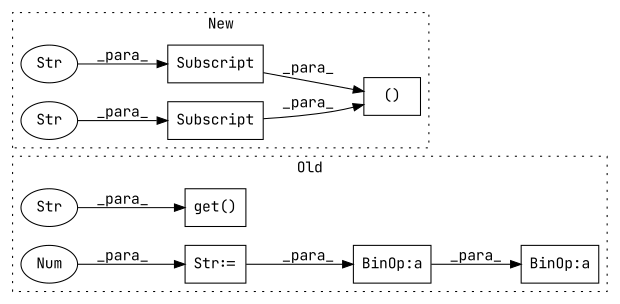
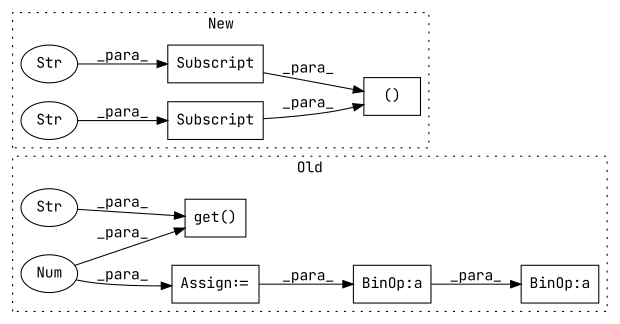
none -> (125, 248)
(215, 264) -> (215, 284)
